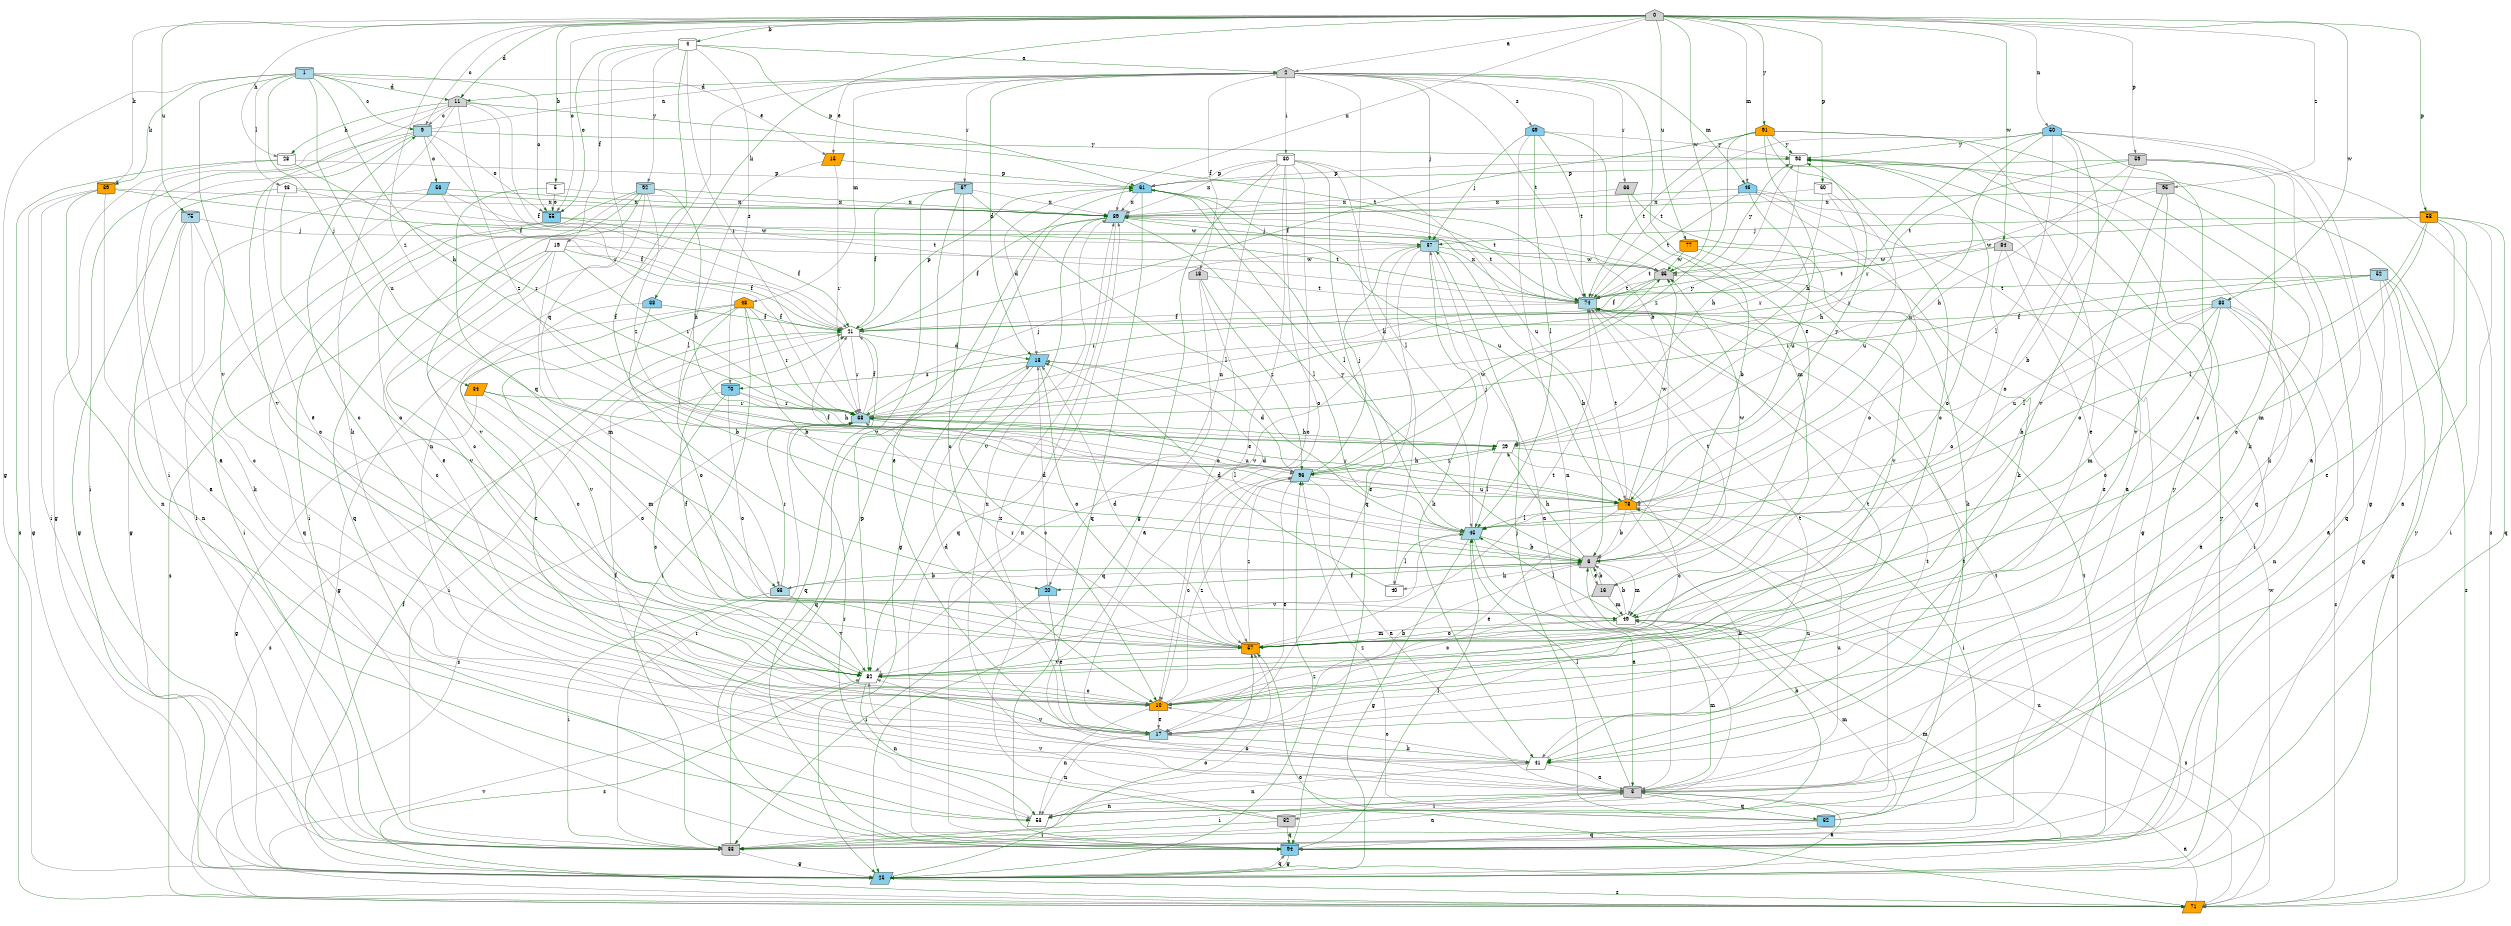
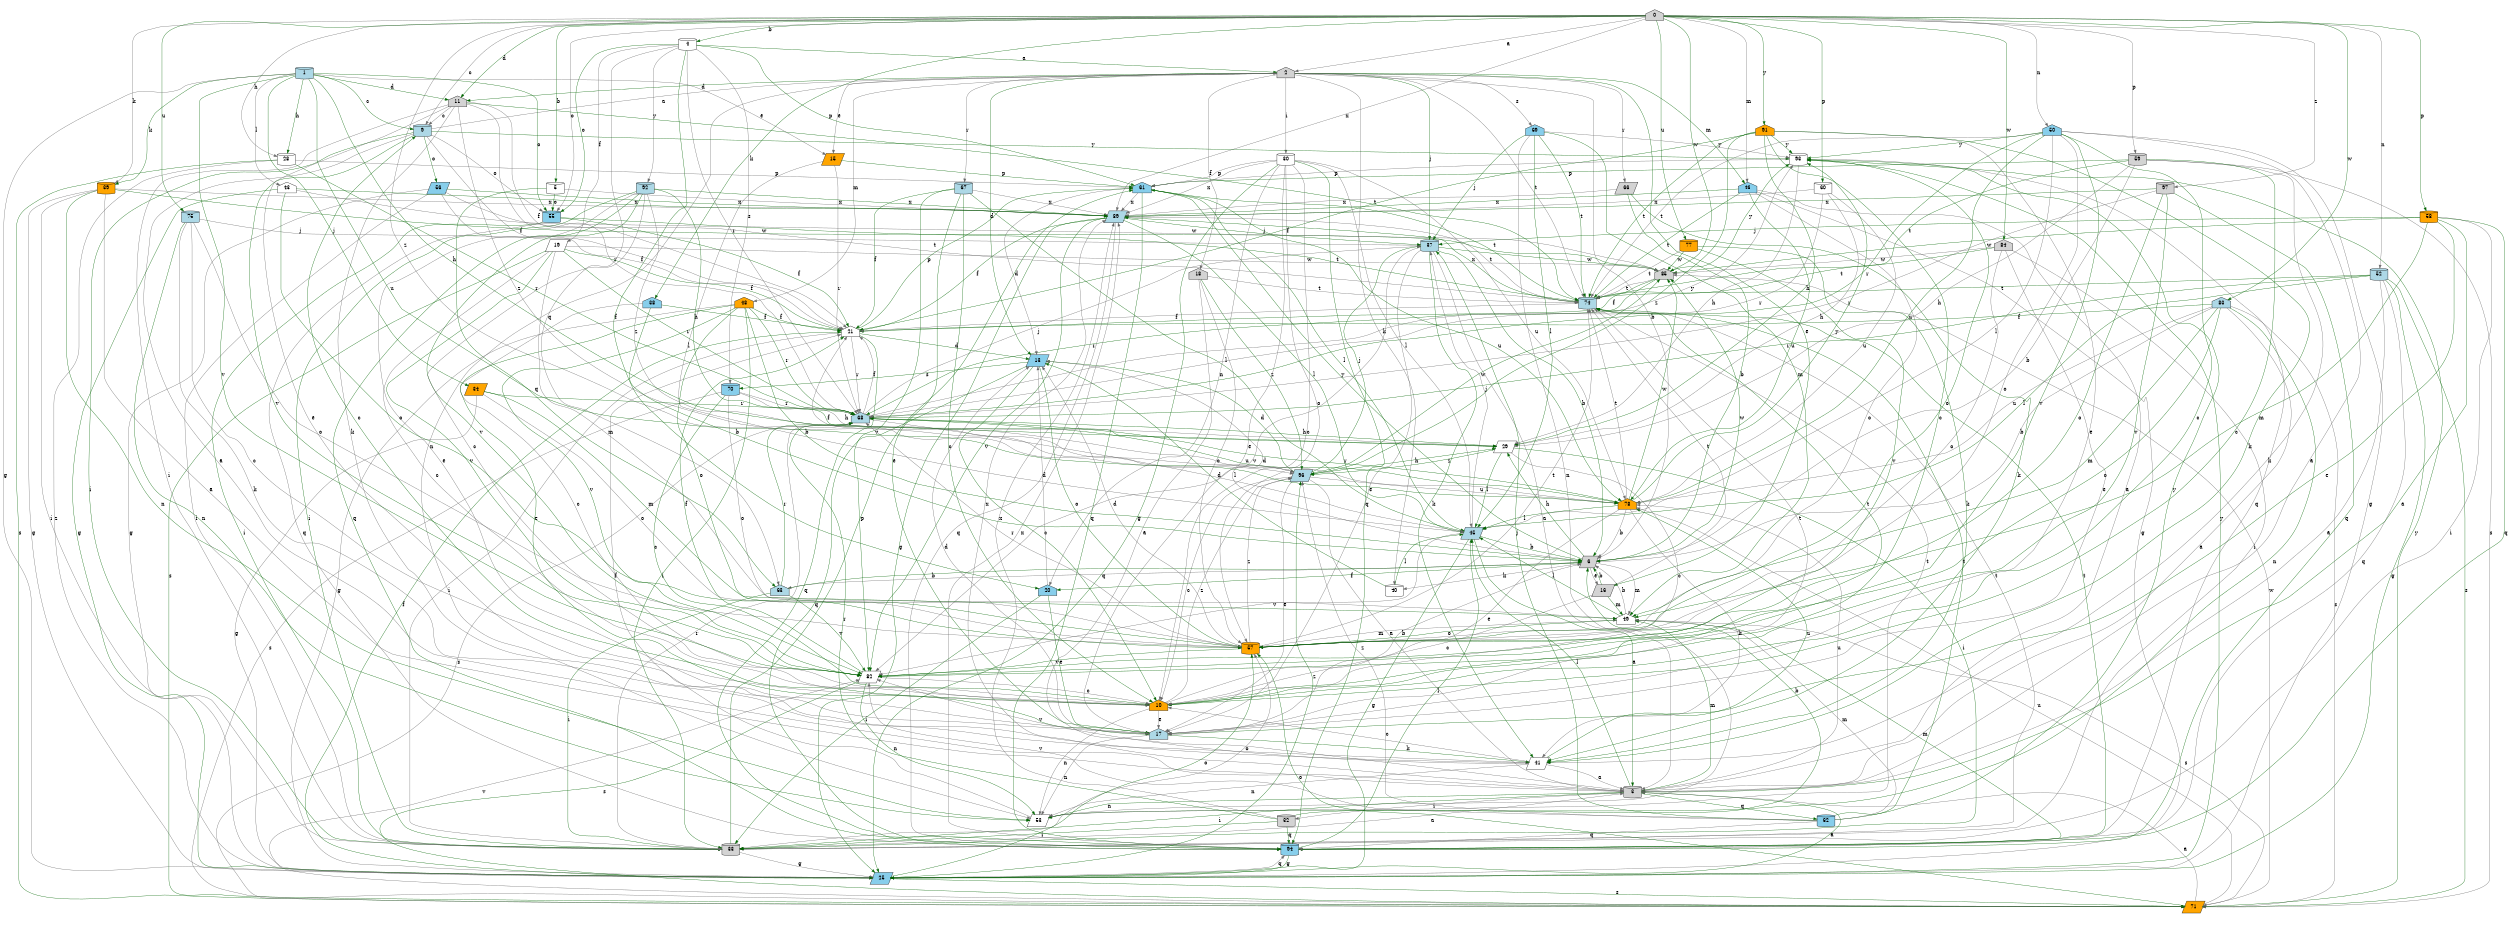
none -> (2350, 27)
(368, 117) -> (296, 115)
(2165, 188) -> (2165, 188)
(1985, 453) -> none
(56, 519) -> (56, 519)
